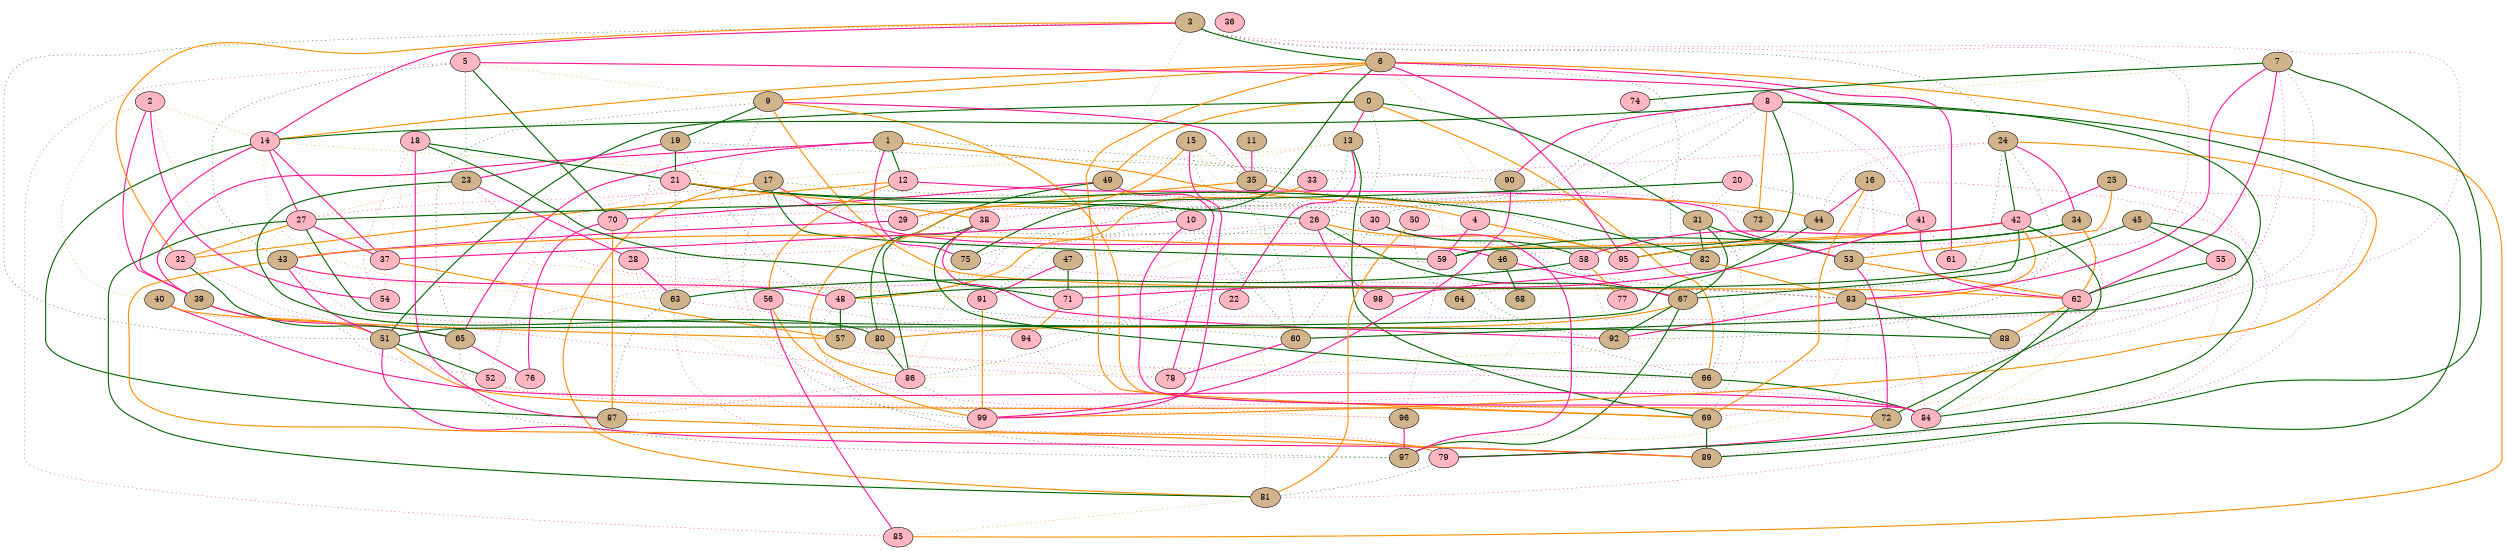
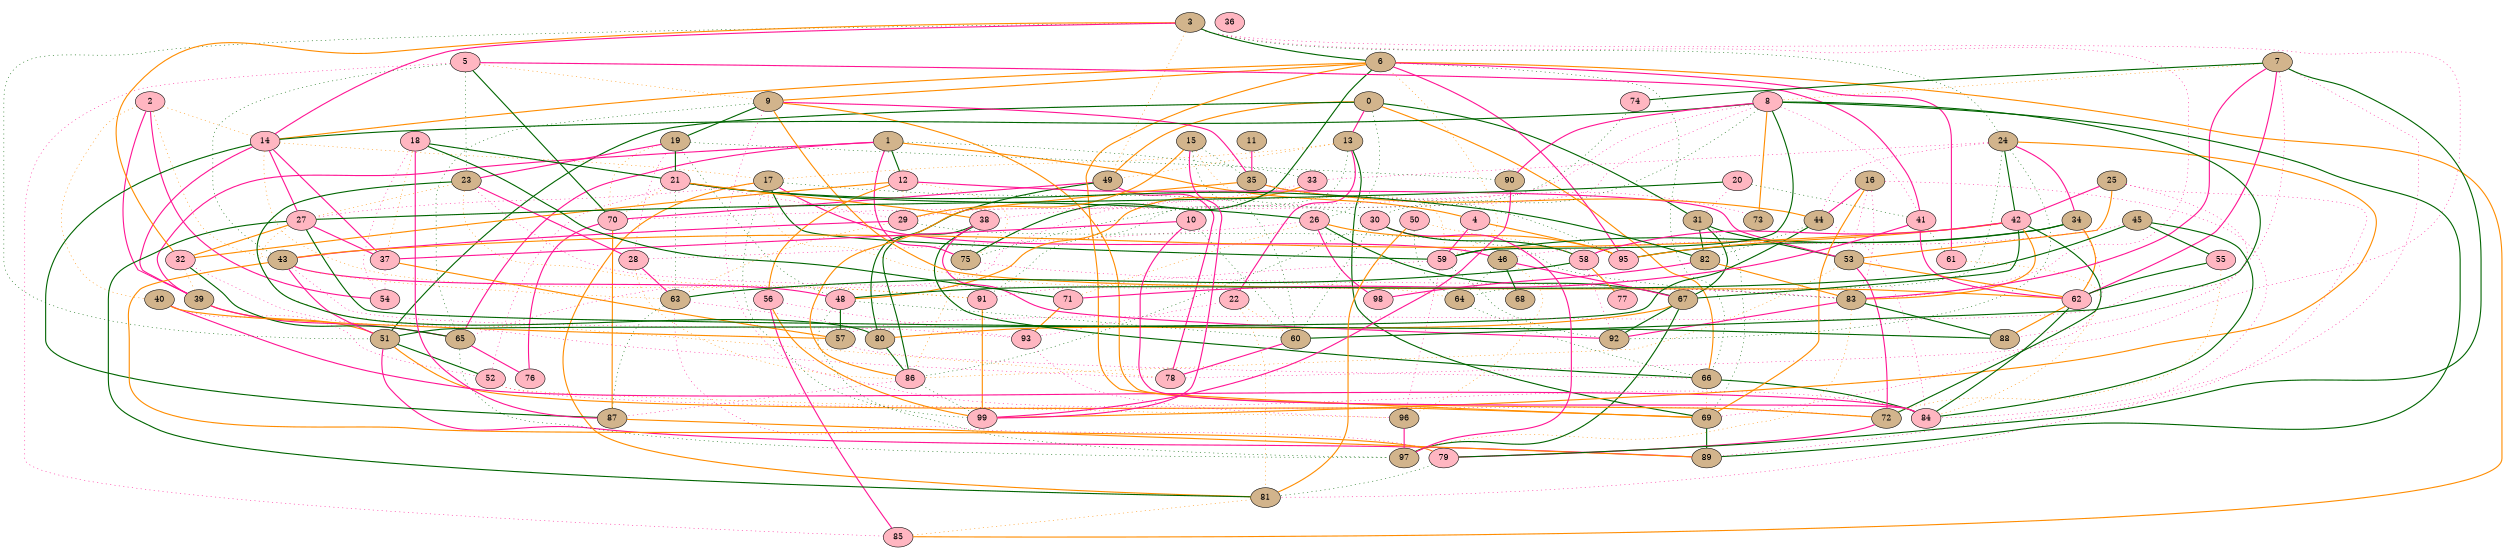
(1068, 260) -> none
(2118, 311) -> (2313, 336)
(1026, 339) -> (1026, 339)
